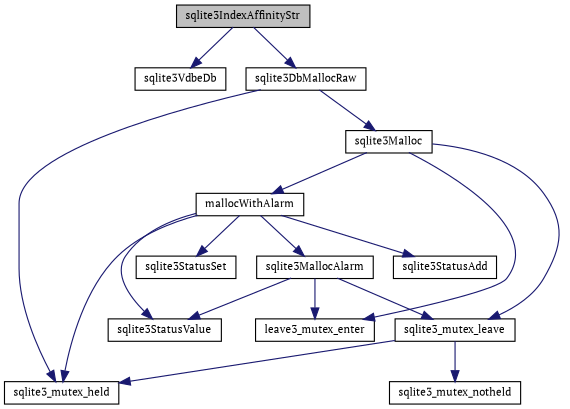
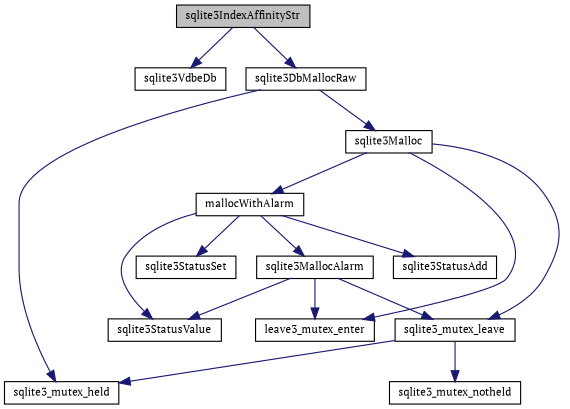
(106, 270) -> none
